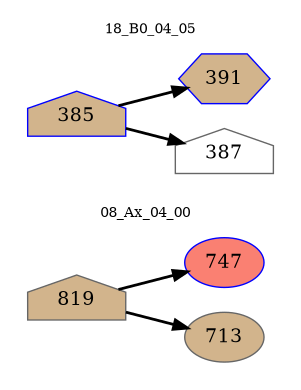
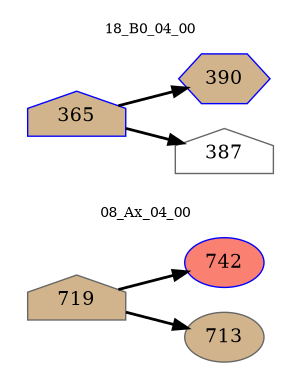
(150, 30) -> (150, 30)
(224, 79) -> (224, 79)
(77, 116) -> (77, 116)
(224, 263) -> (224, 263)
(77, 300) -> (77, 300)
